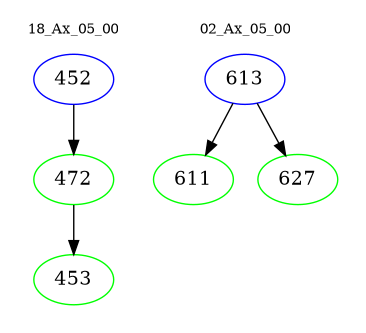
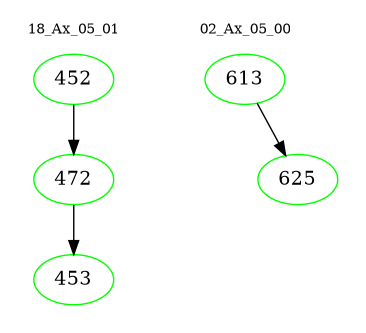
(74, 30) -> (74, 30)
(74, 79) -> (74, 79)
(245, 79) -> (245, 79)
(193, 180) -> none
(298, 180) -> (298, 180)
